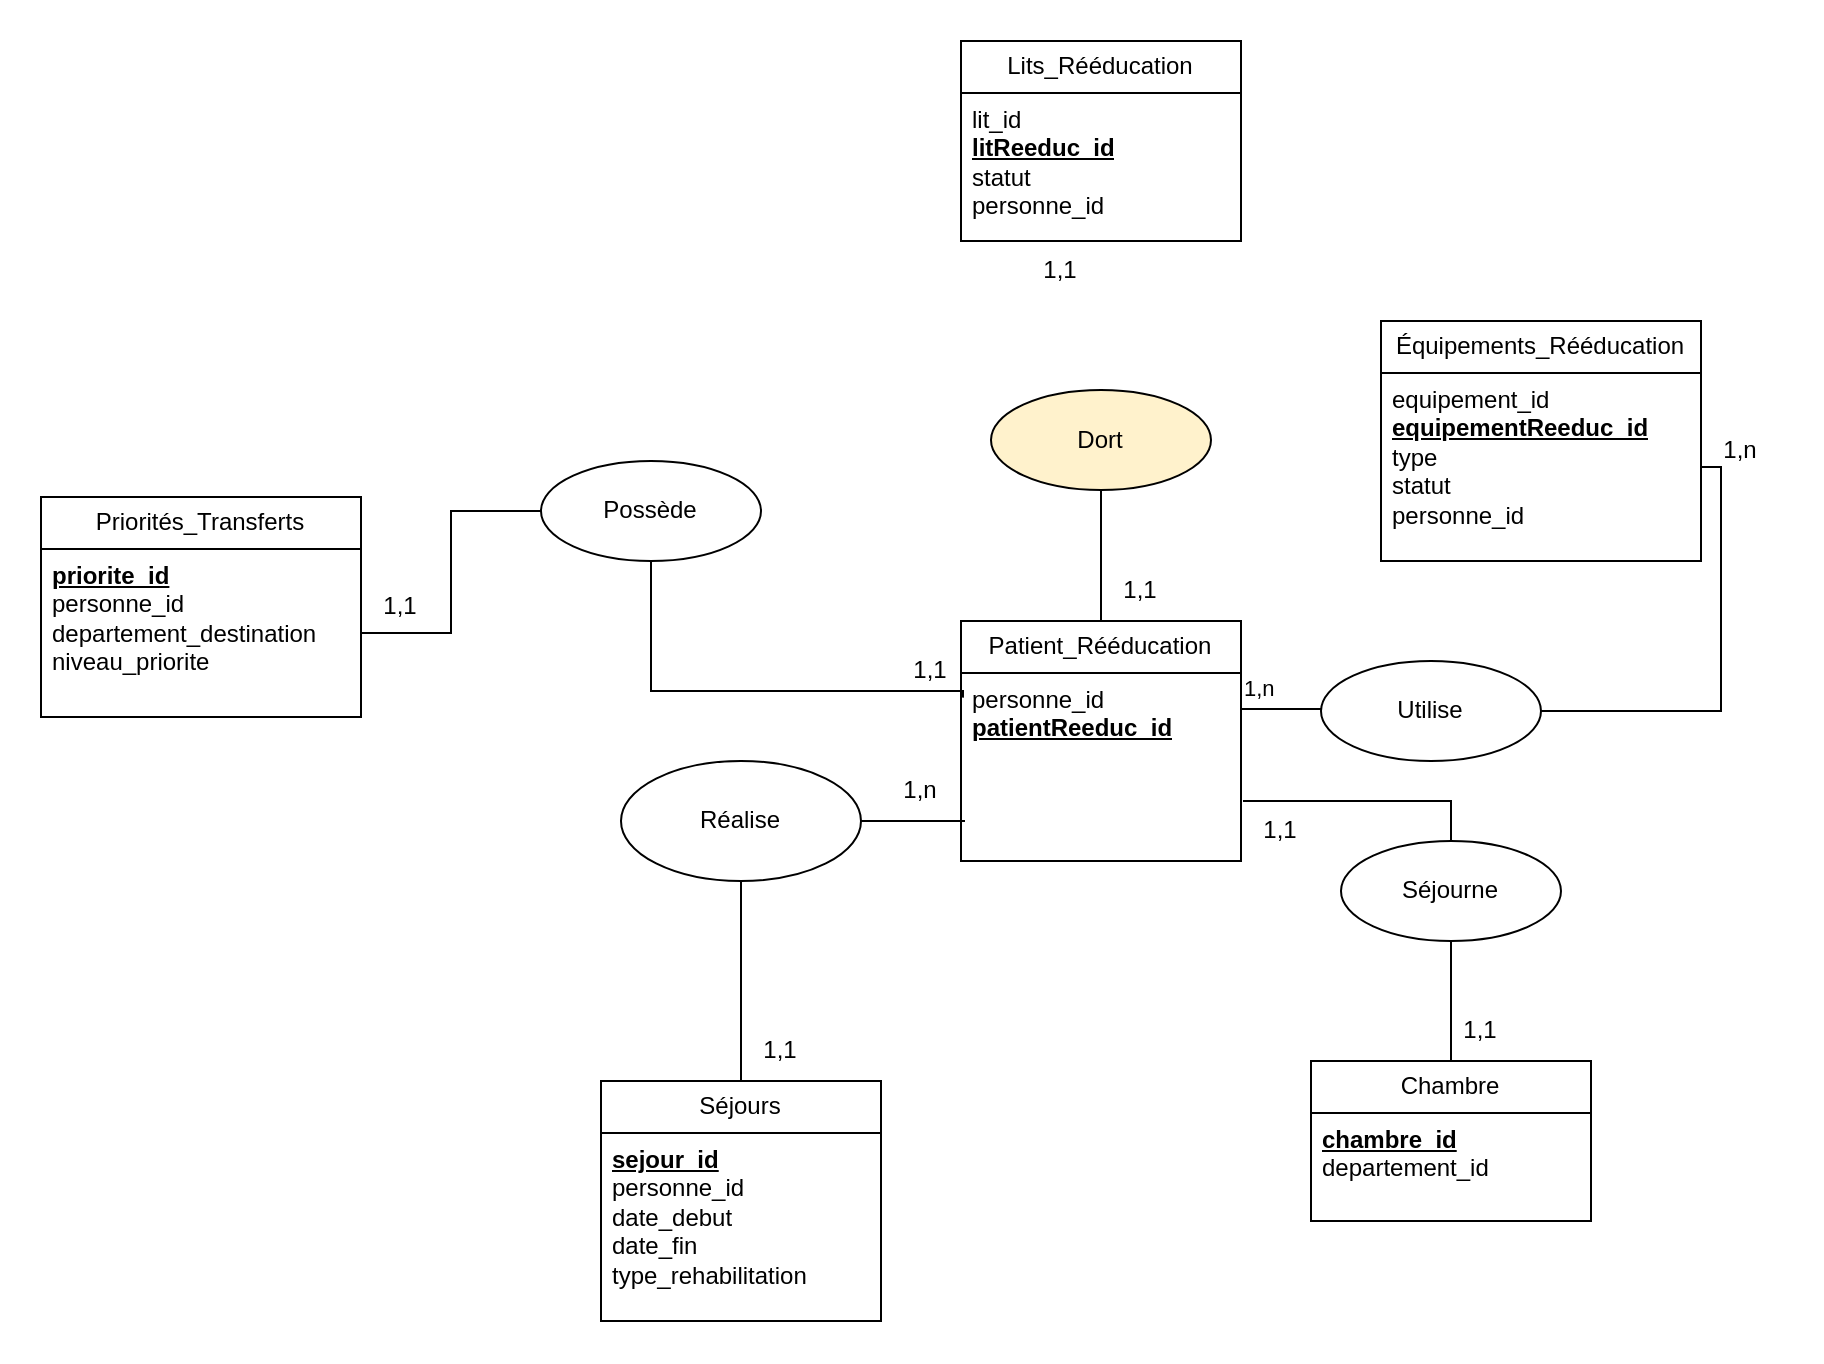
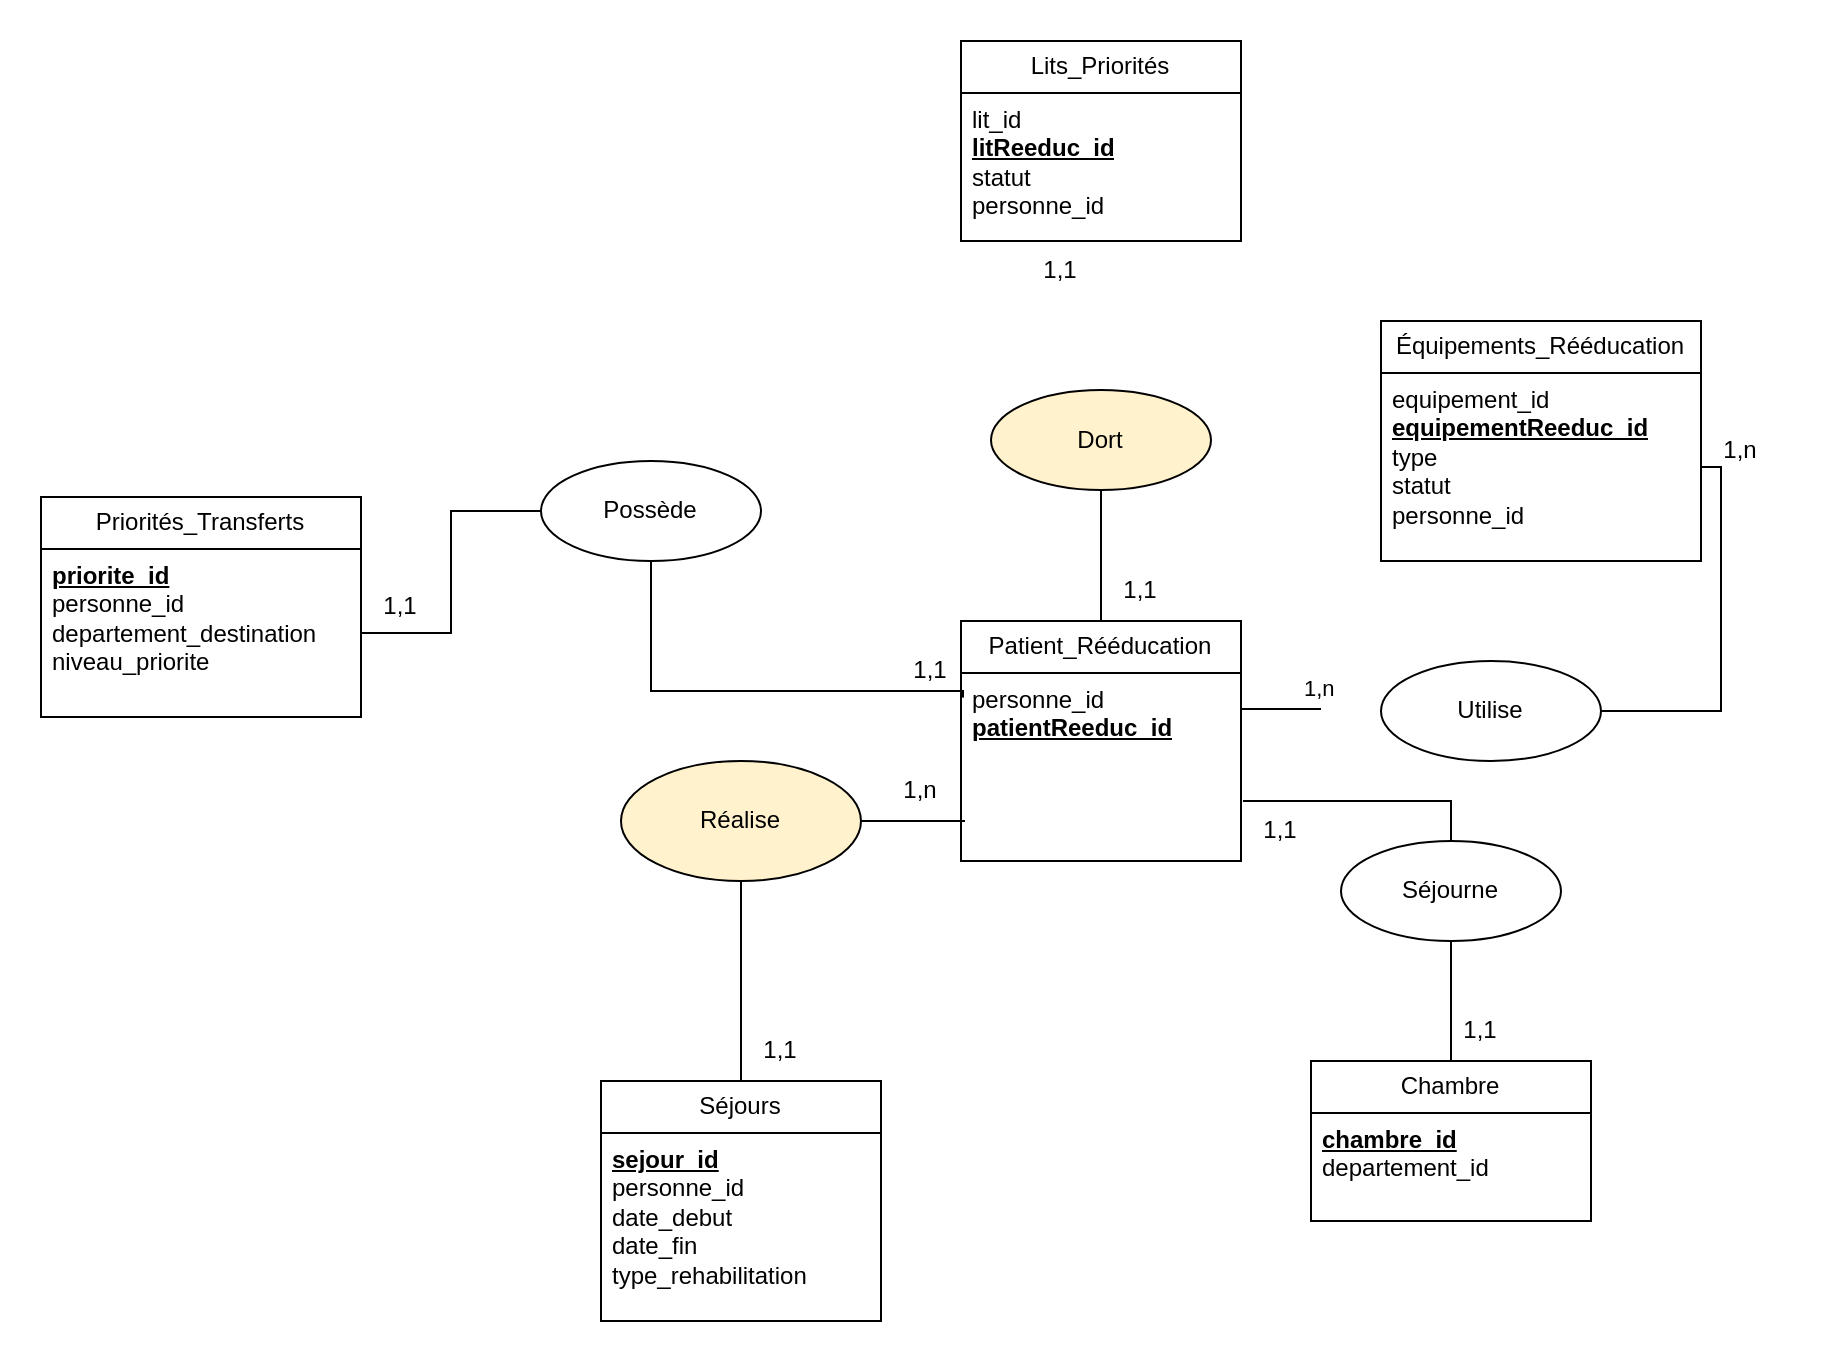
(1101, 67) -> (1101, 67)
(1431, 711) -> (1491, 711)
(741, 821) -> (741, 821)
